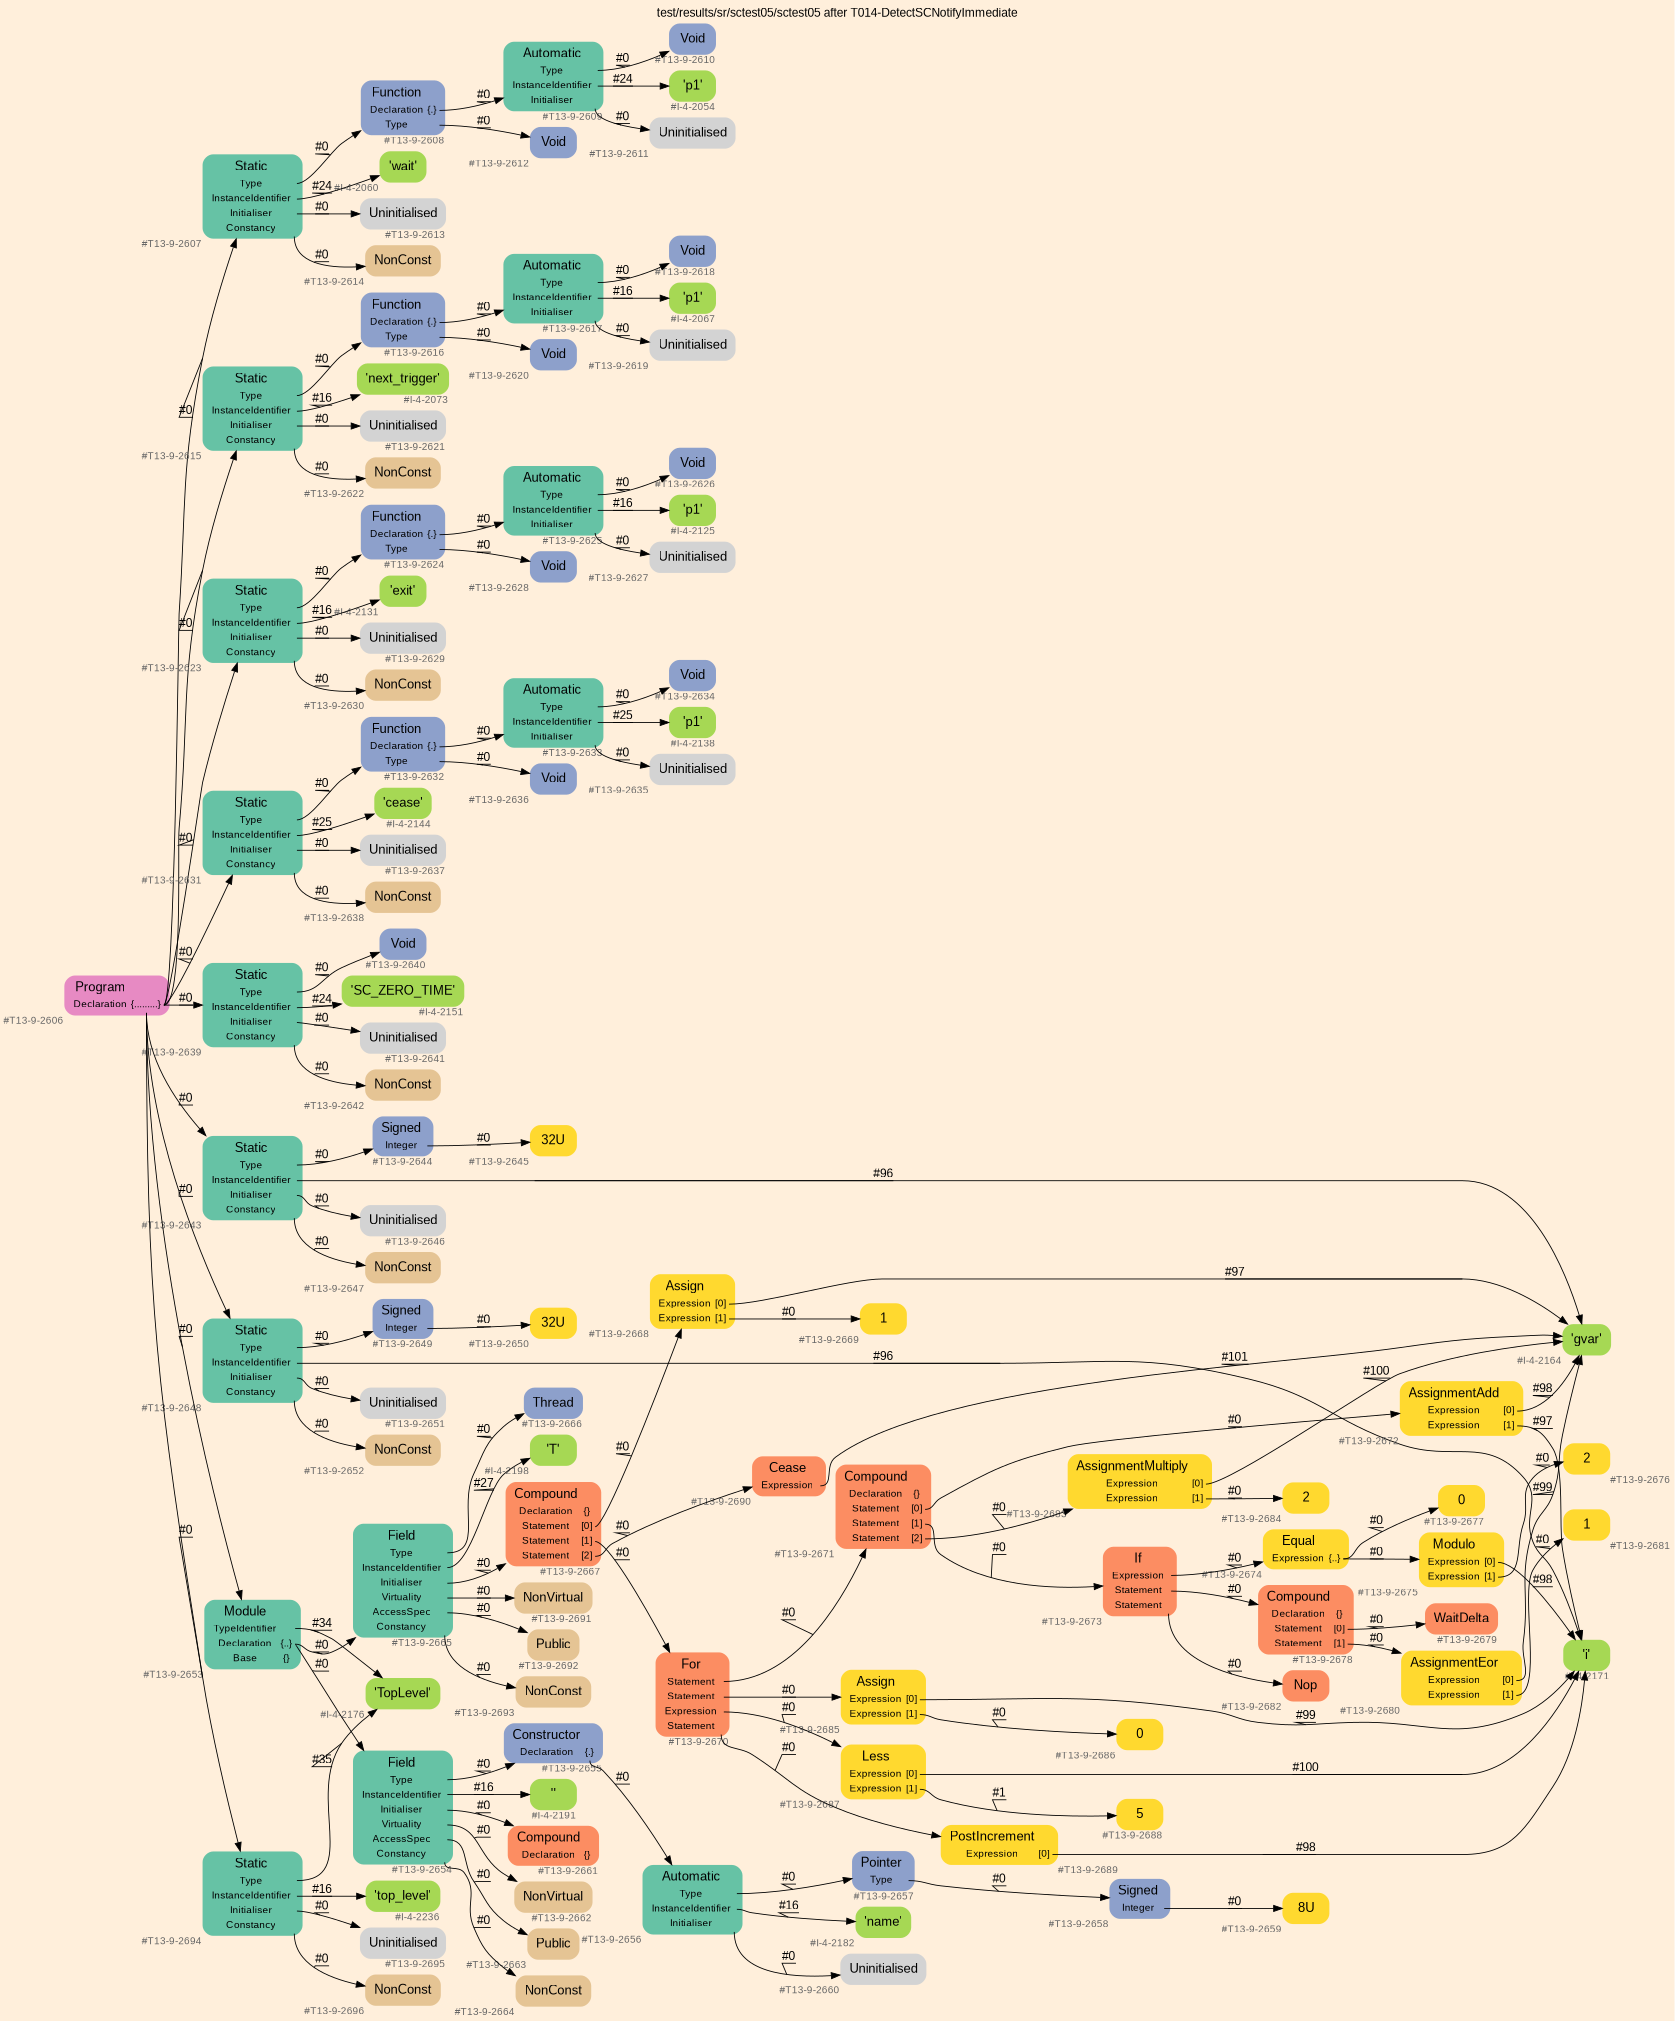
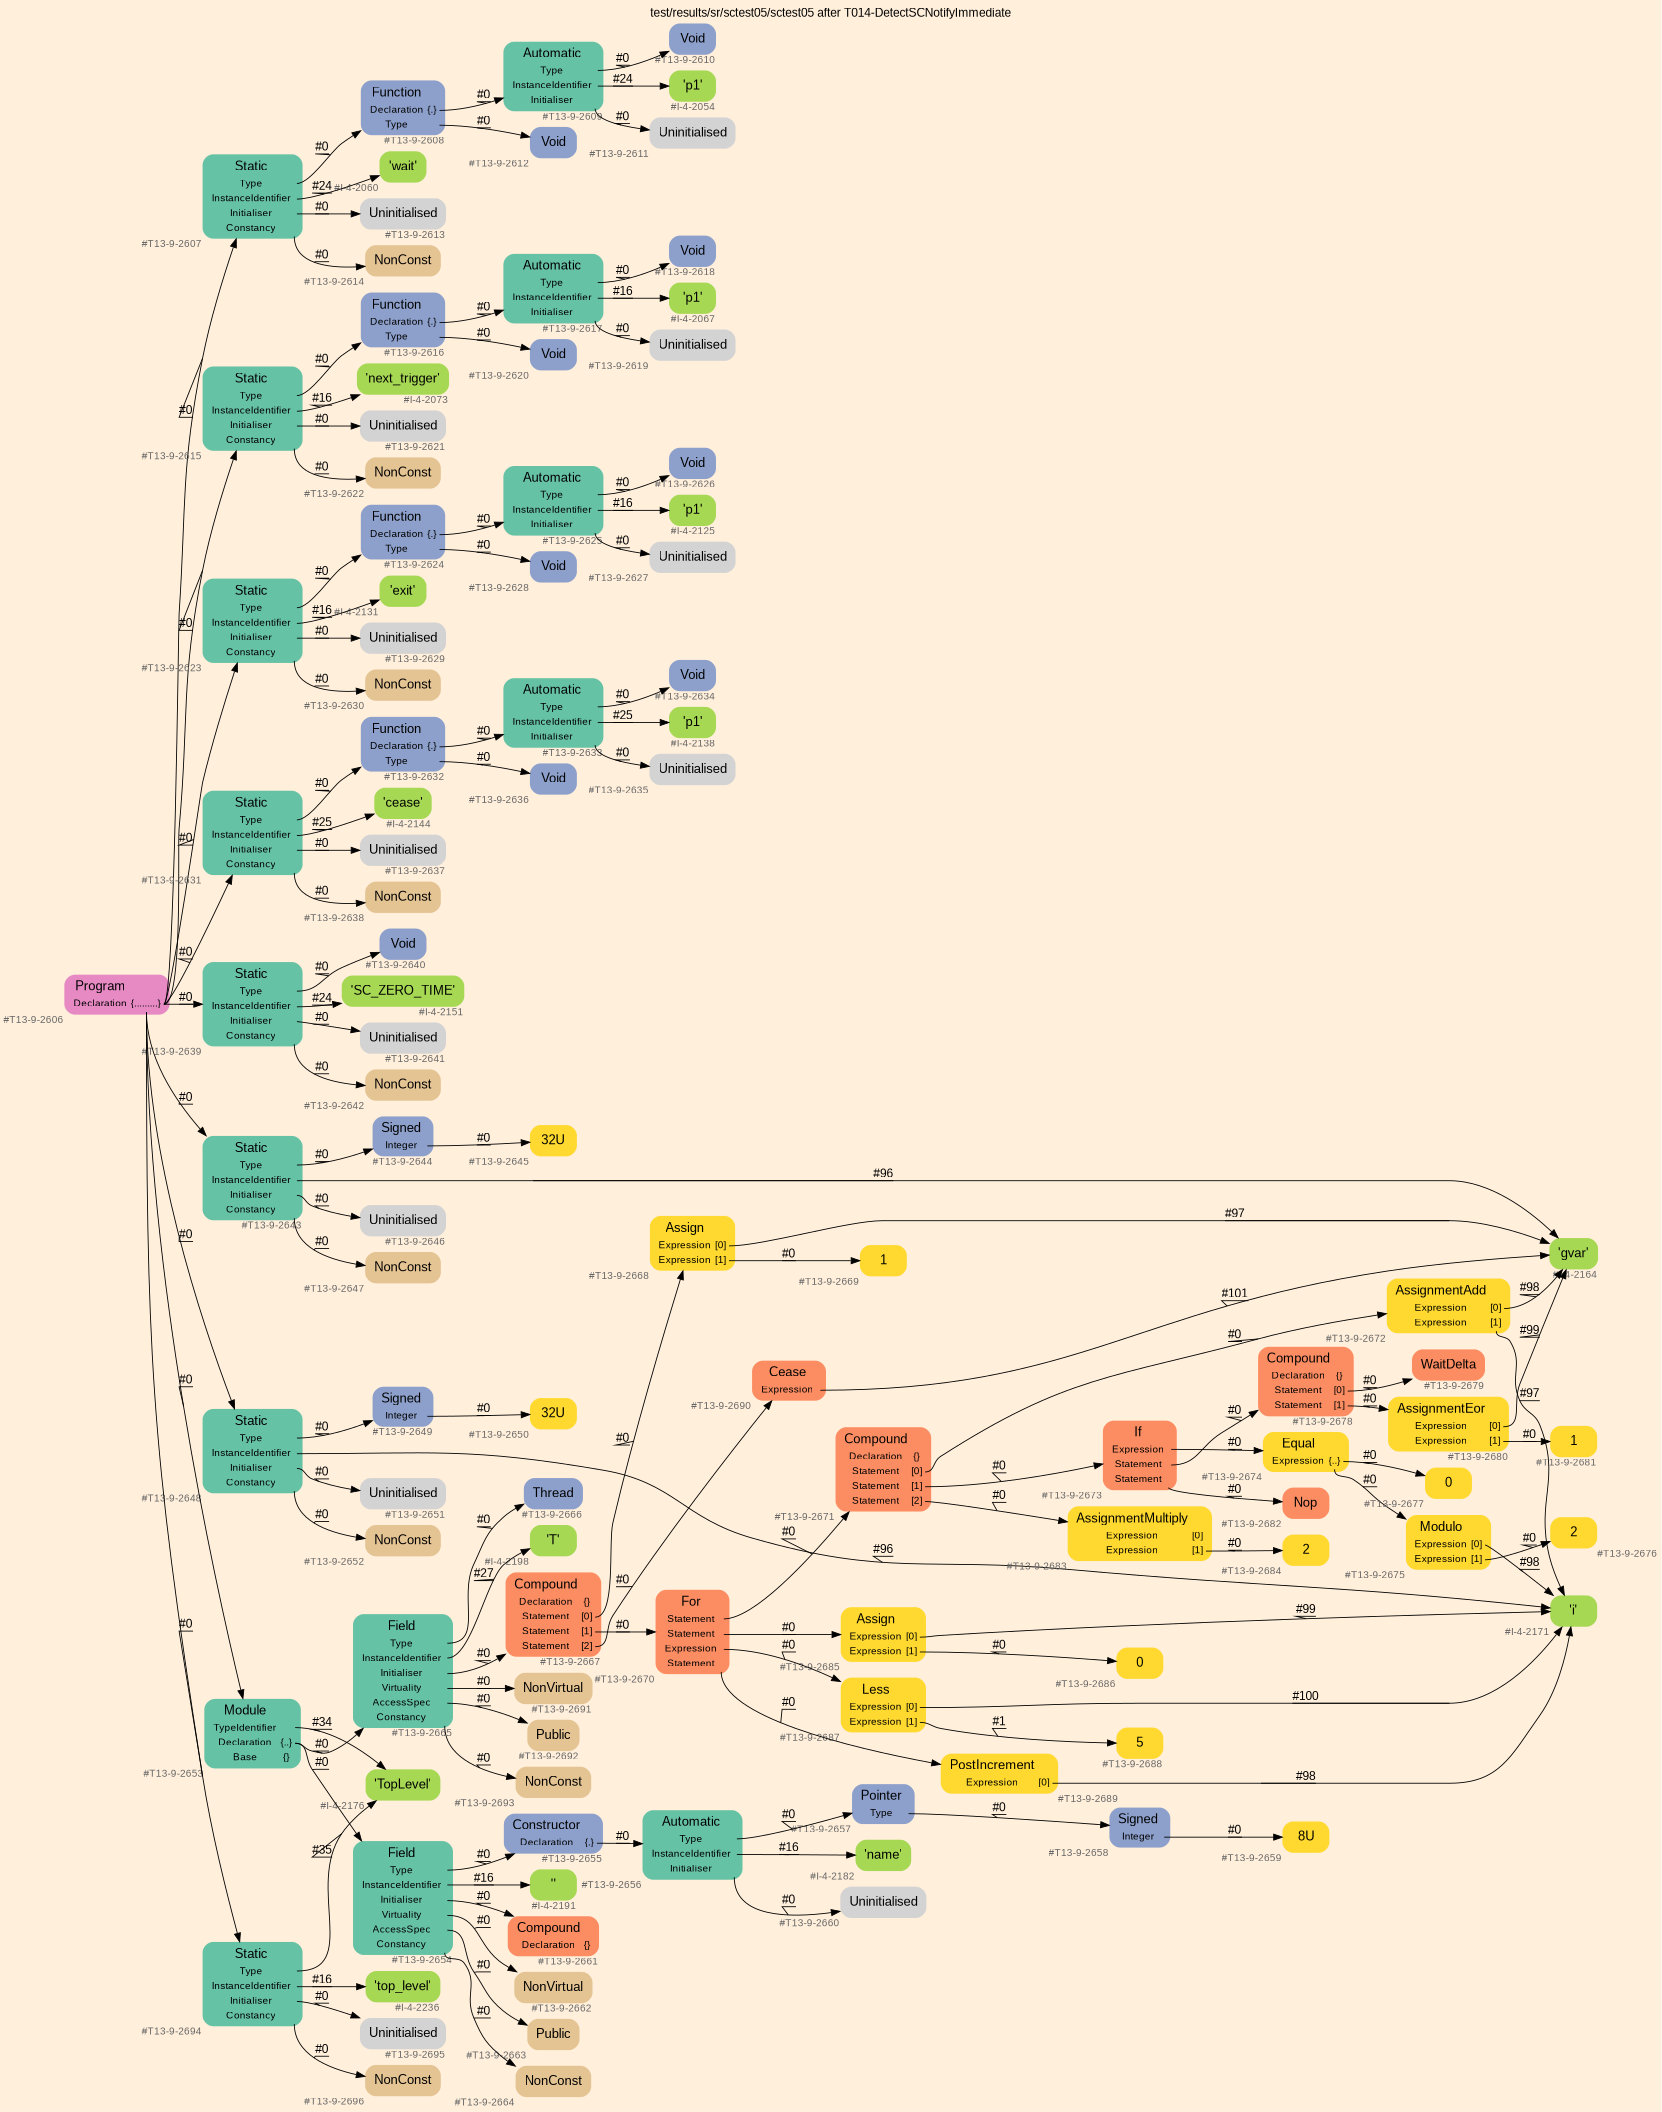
(1371, 1390) -> none
